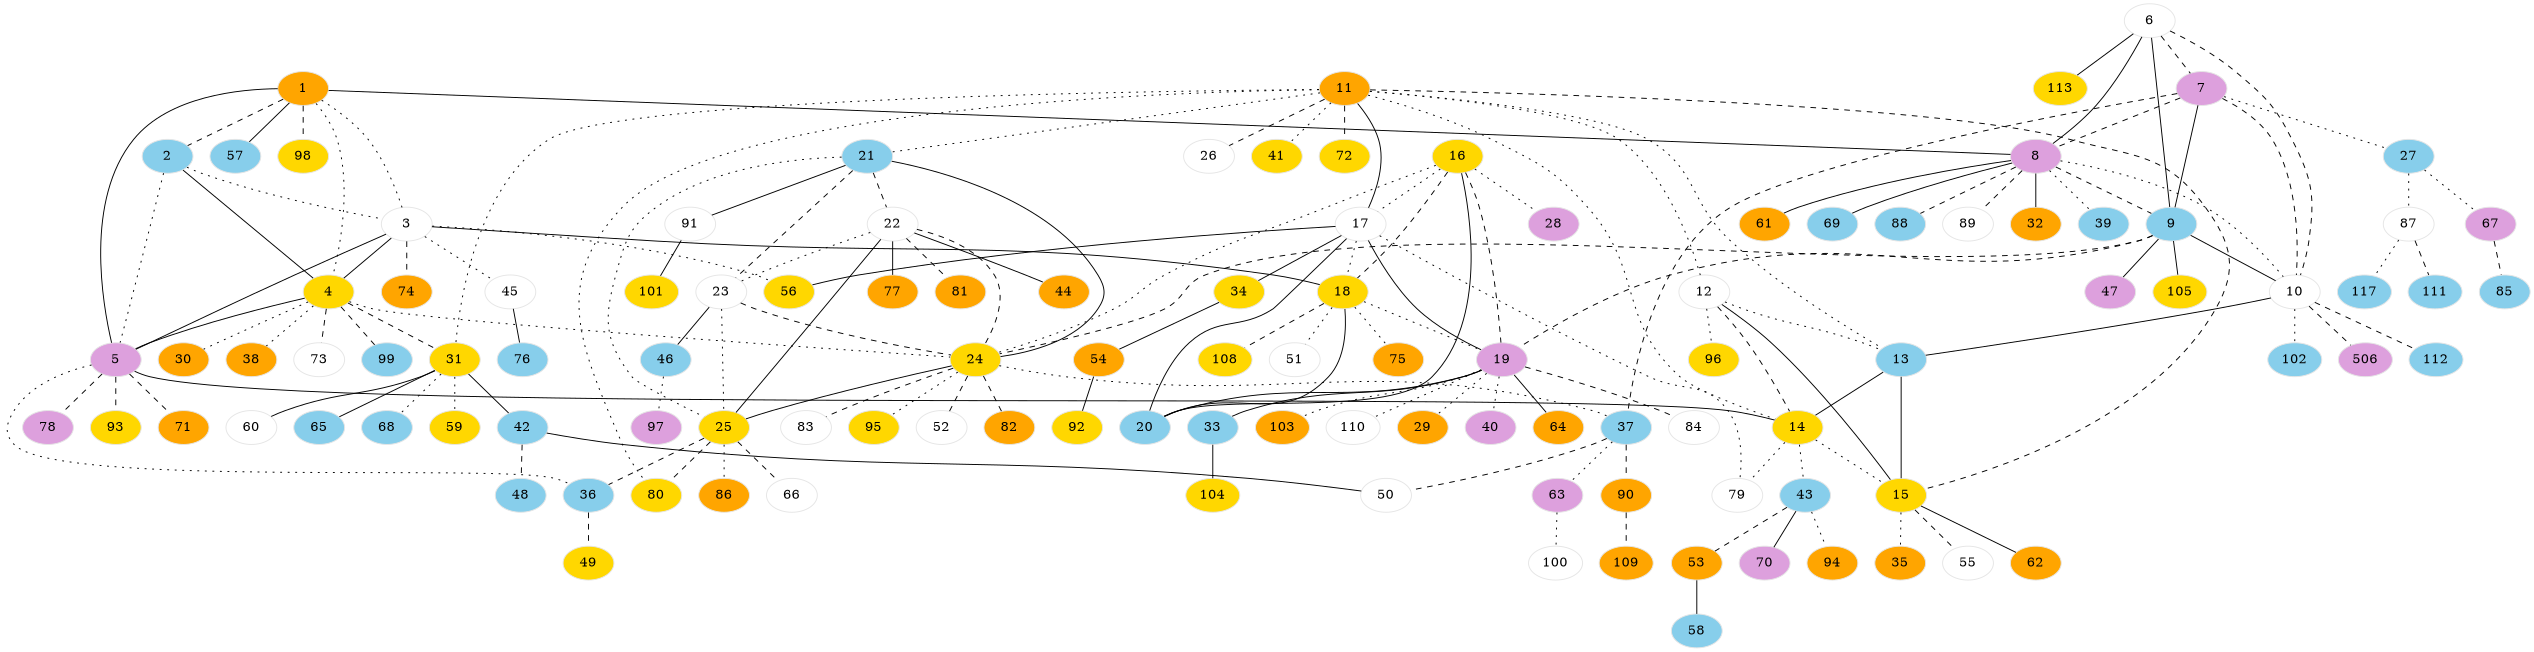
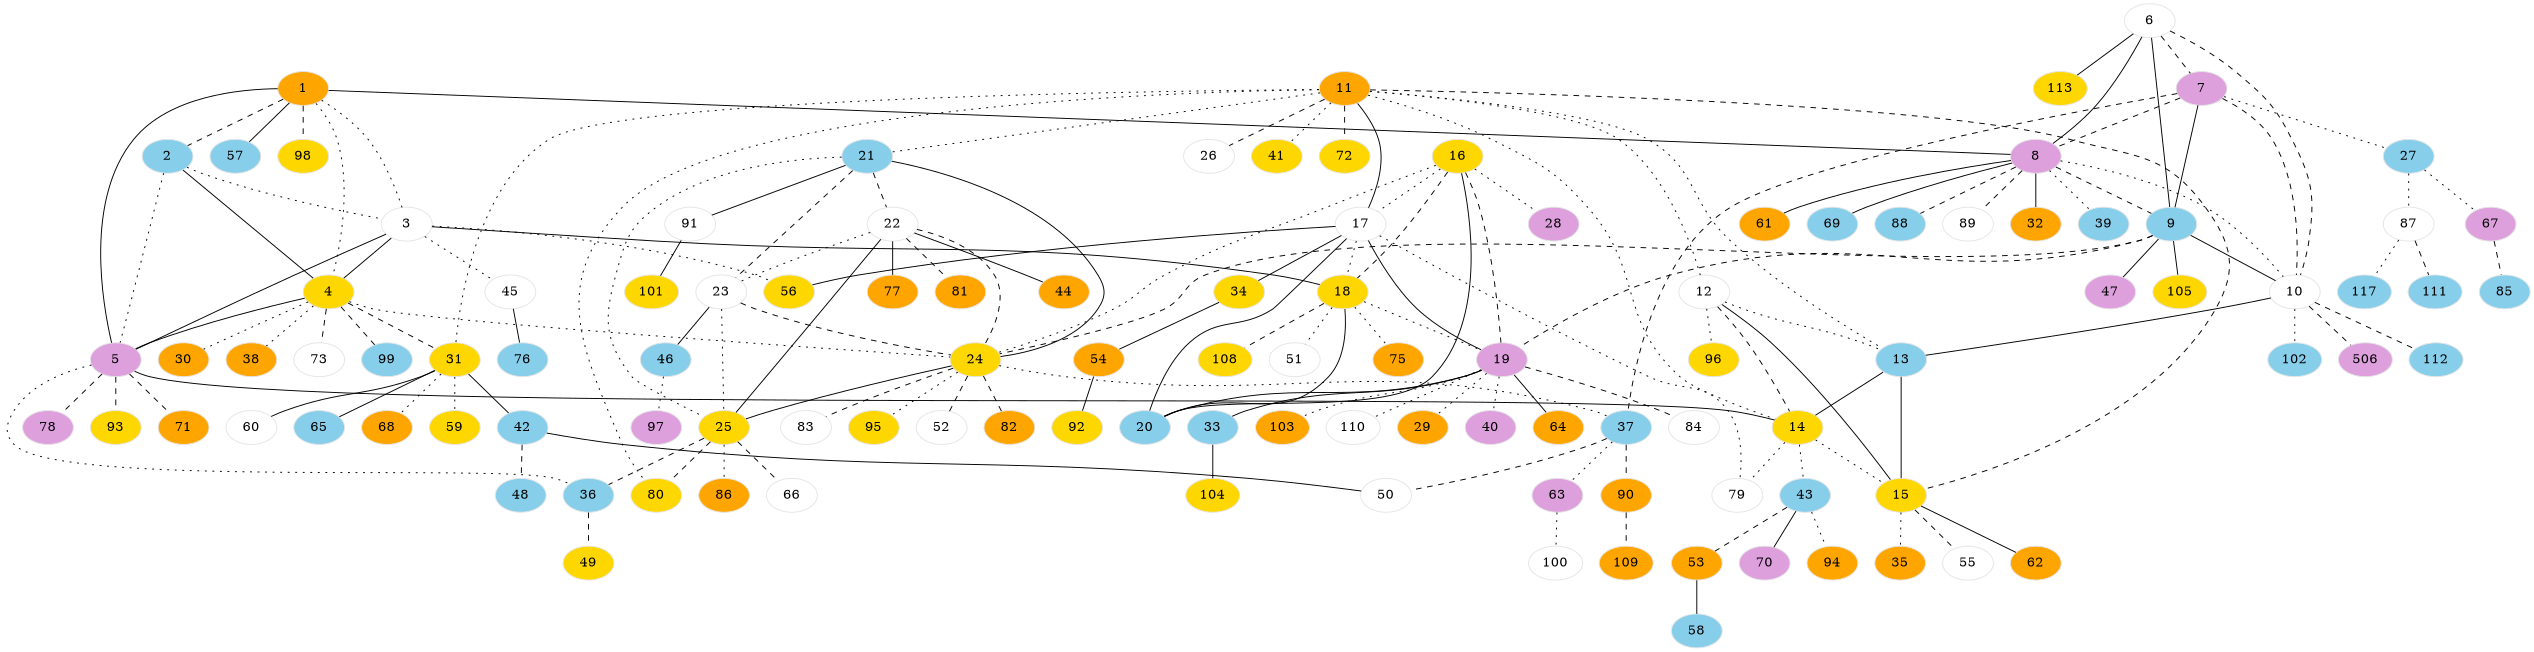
(407, 292) -> none
(387, 428) -> (387, 428)
